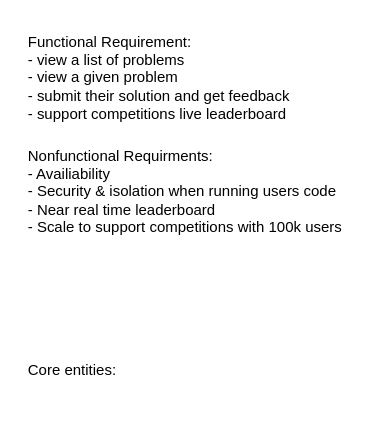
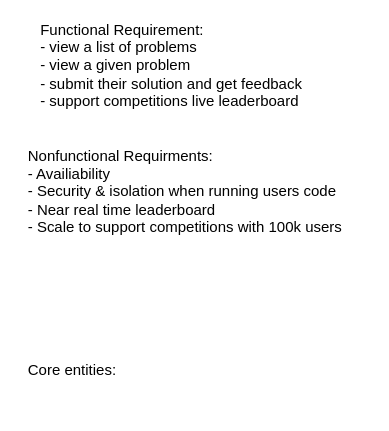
(168, 78) -> (180, 66)
